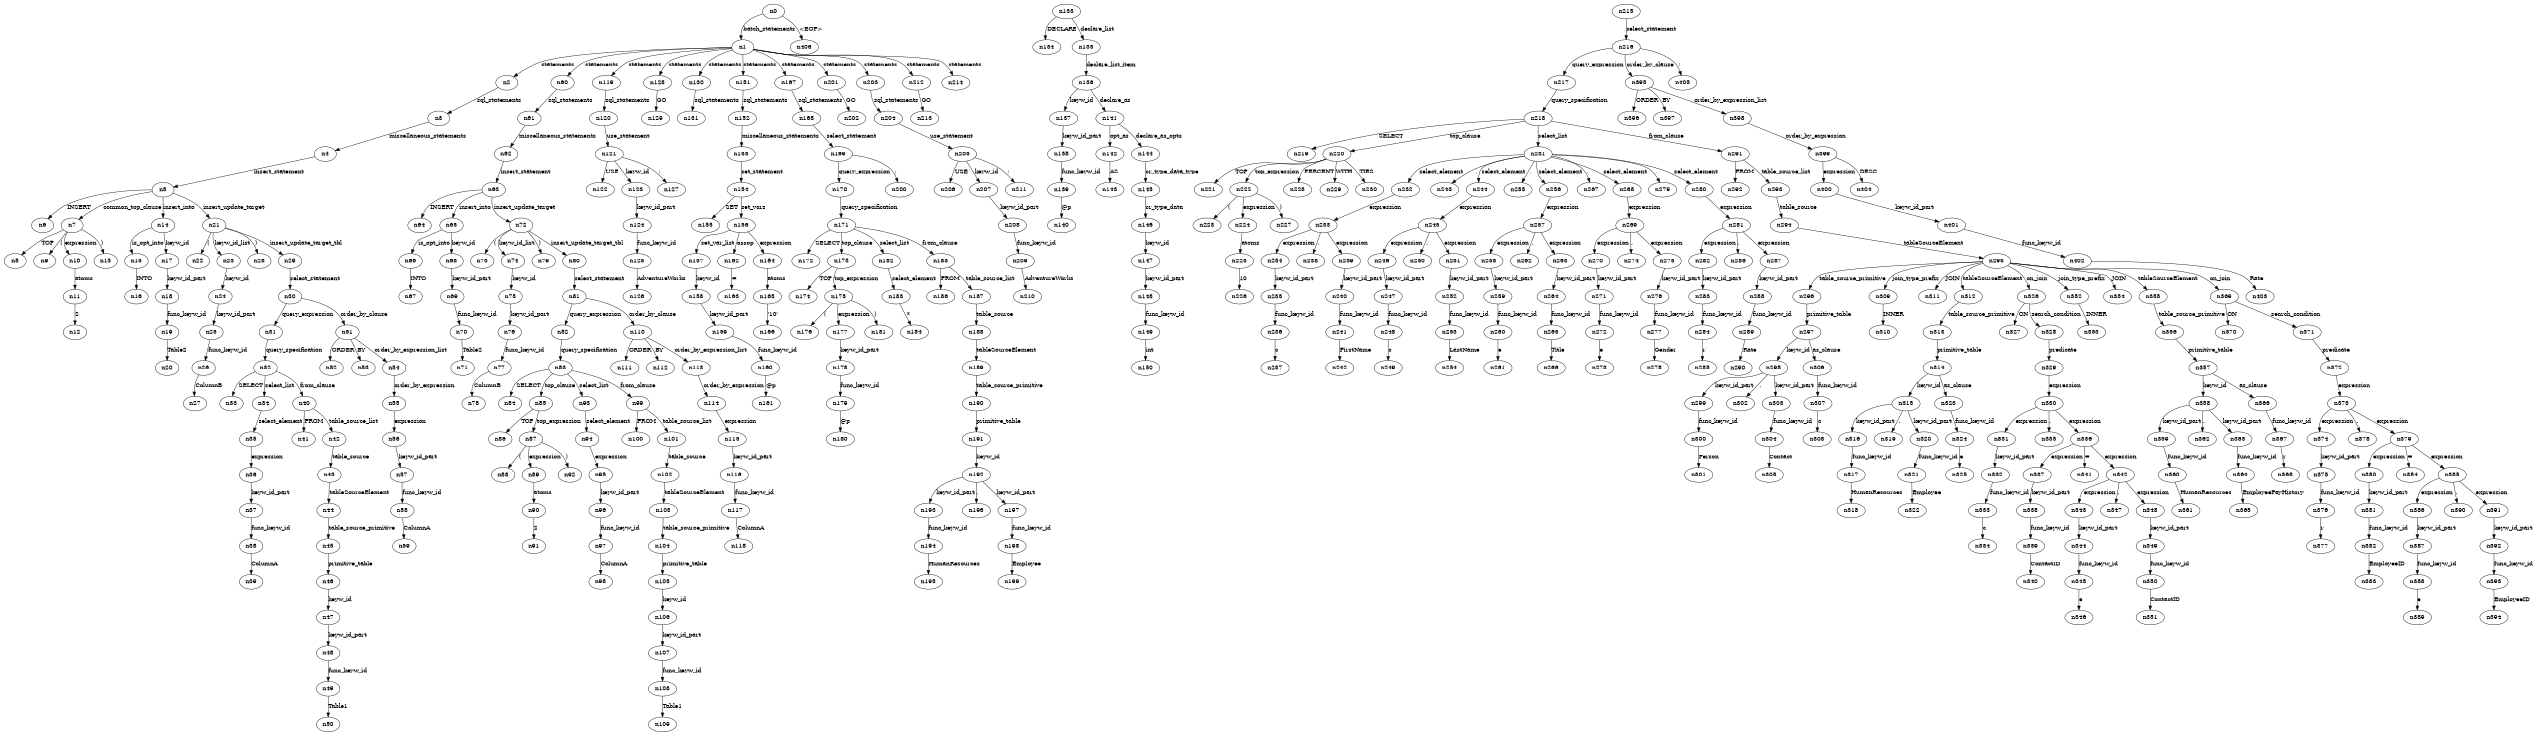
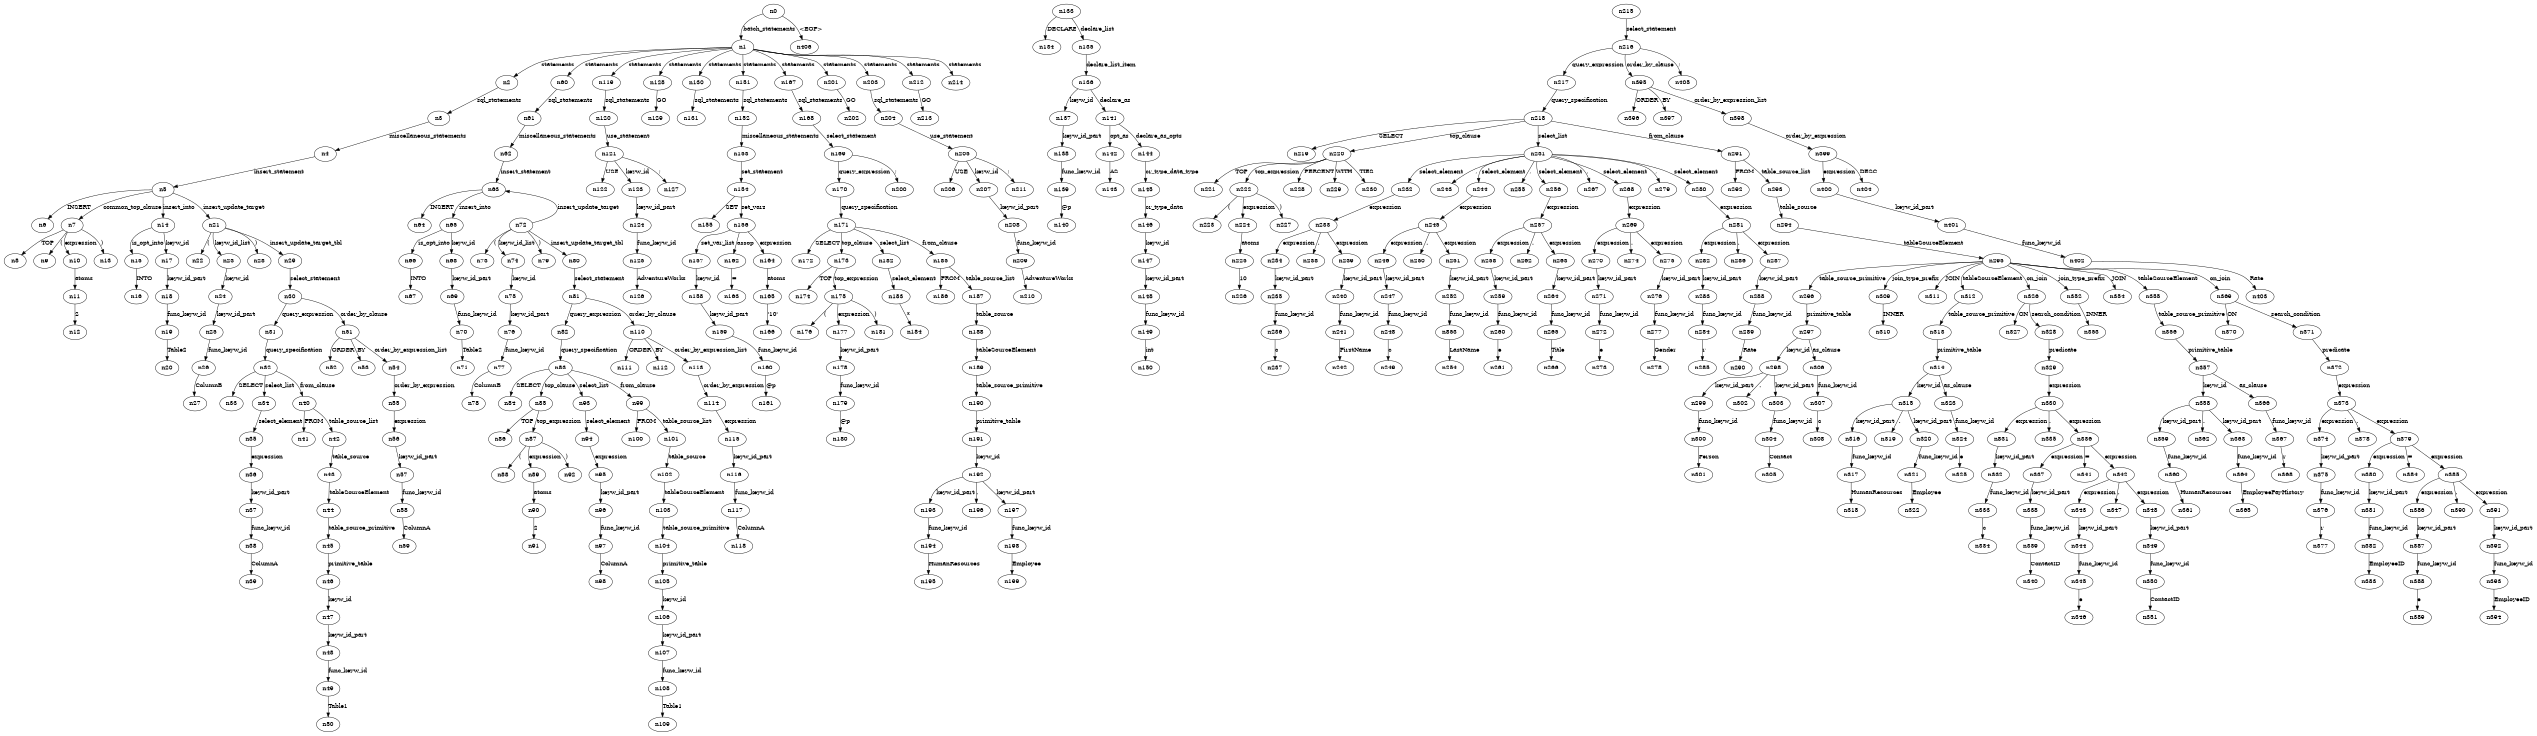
(495, 212) -> (550, 201)
(1450, 332) -> (1450, 332)
